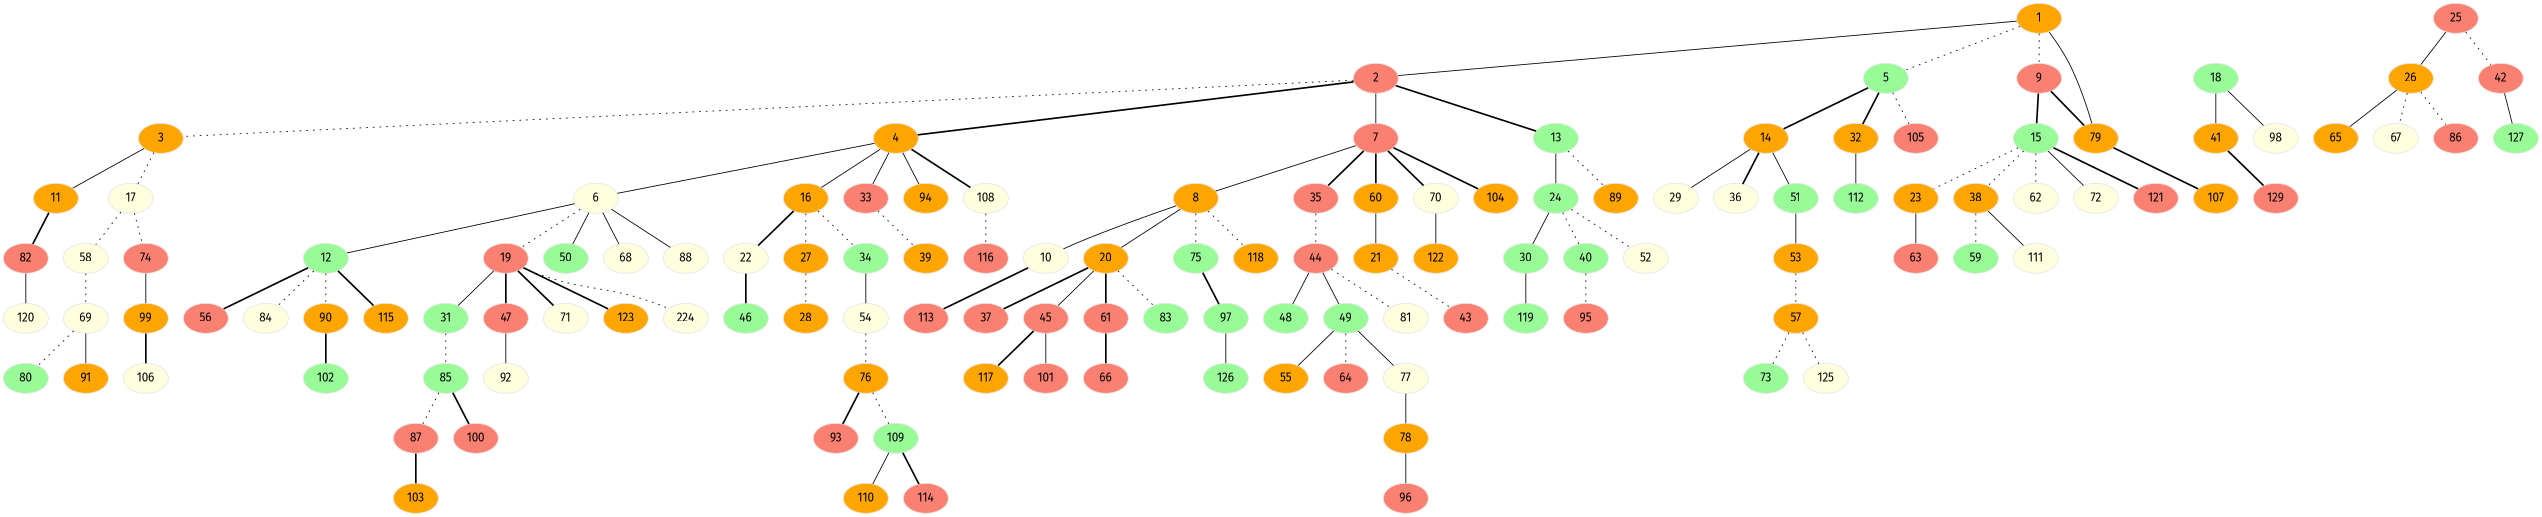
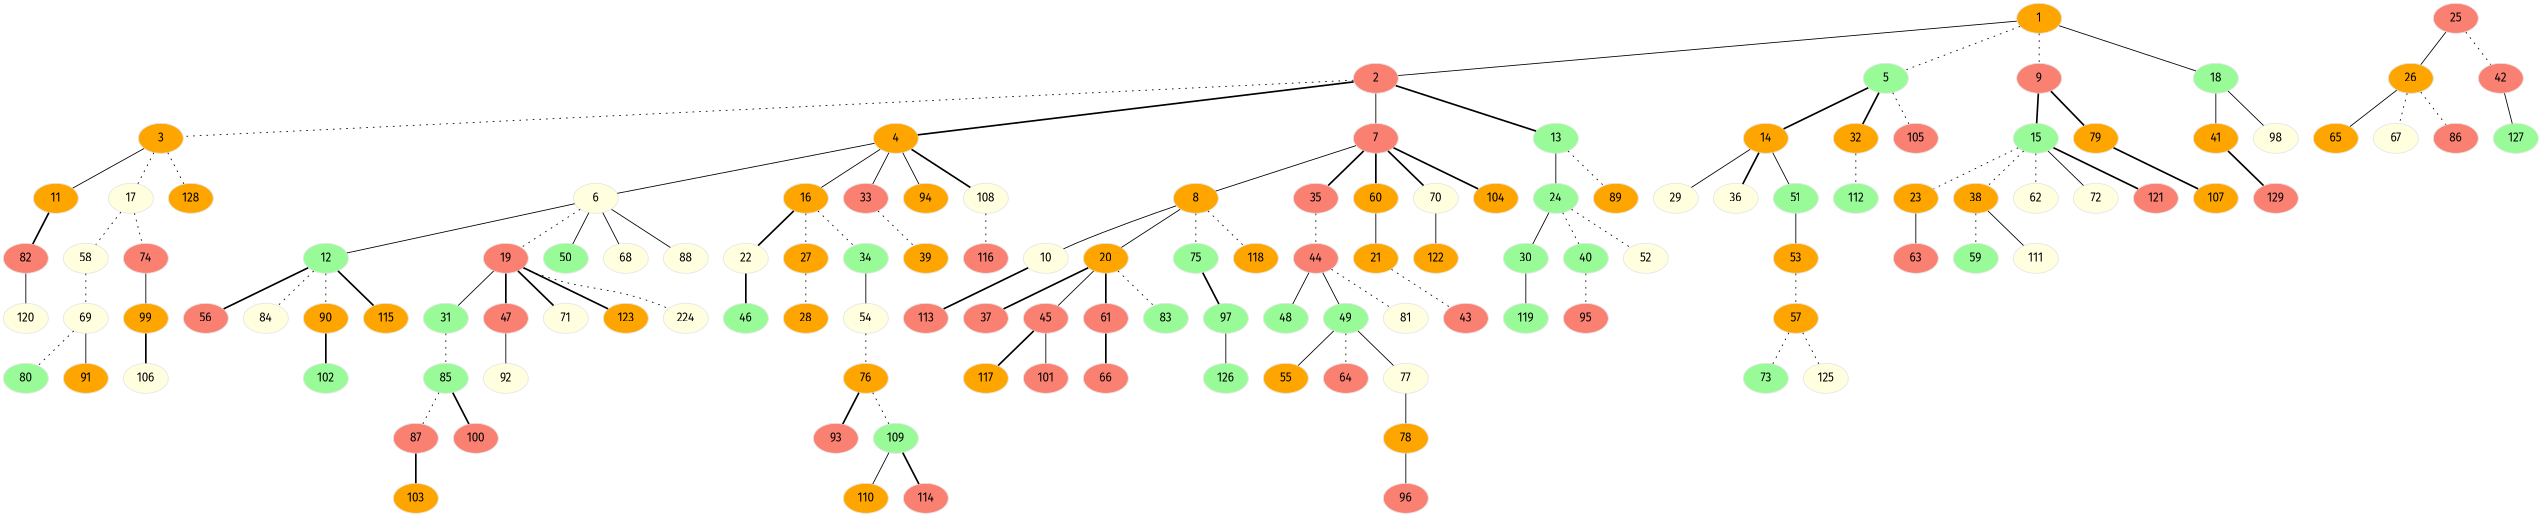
(2075, 76) -> (2128, 48)
(1856, 168) -> (1856, 168)
none -> (191, 198)
